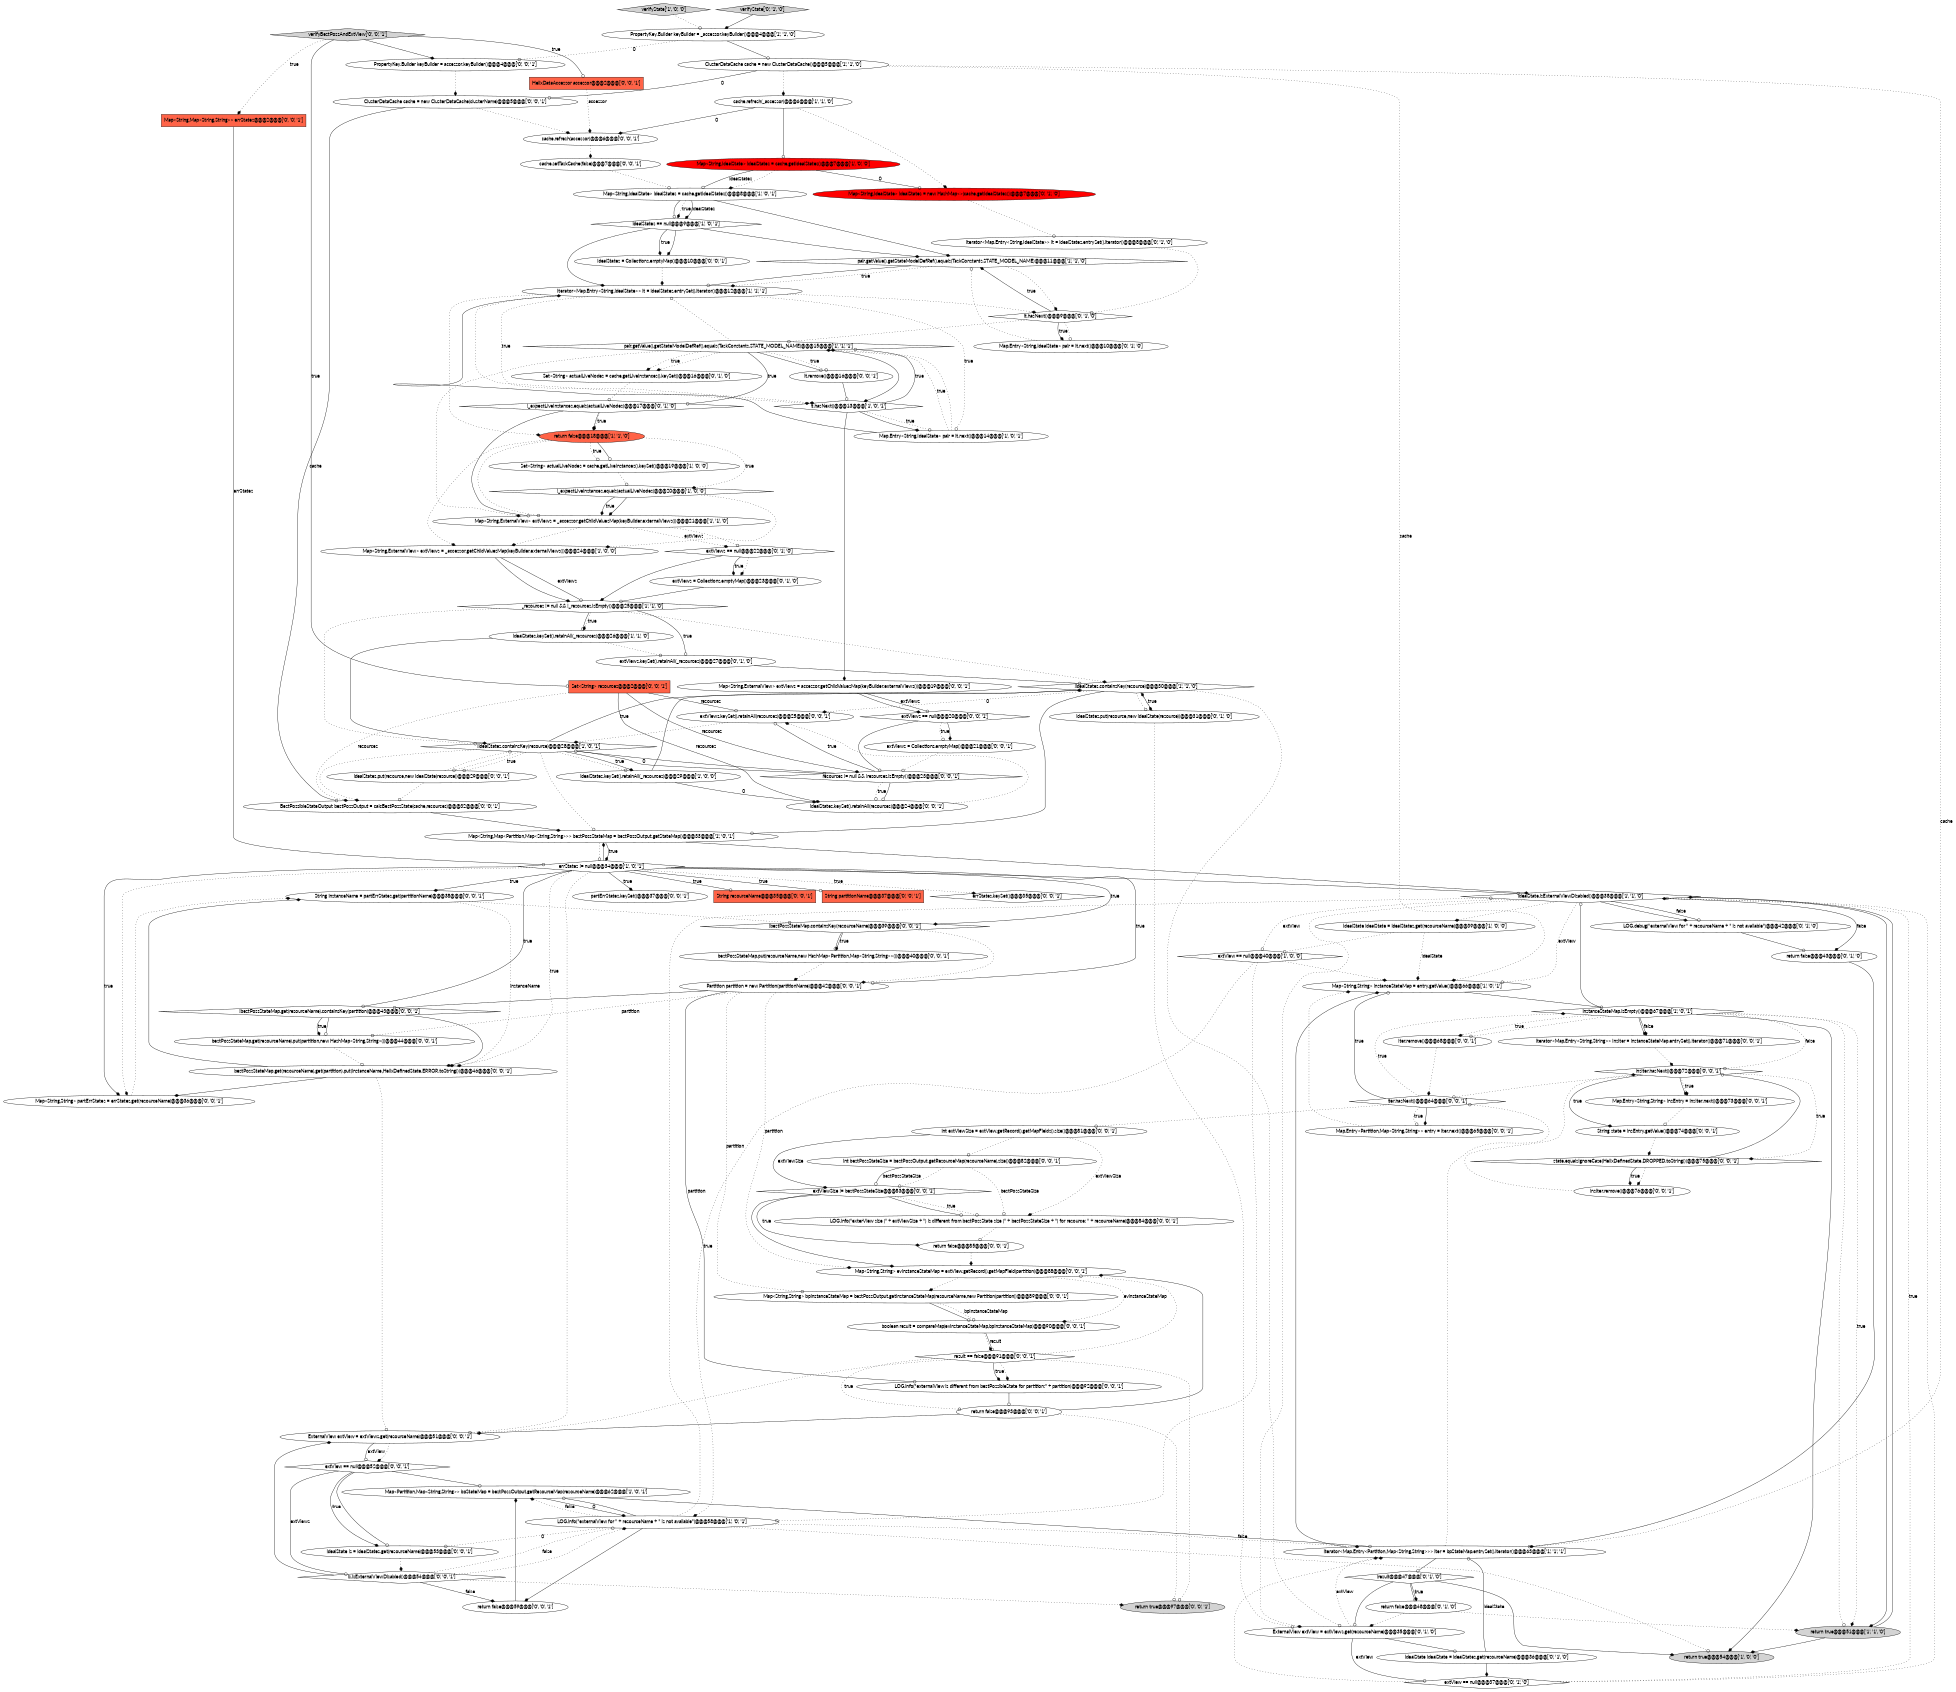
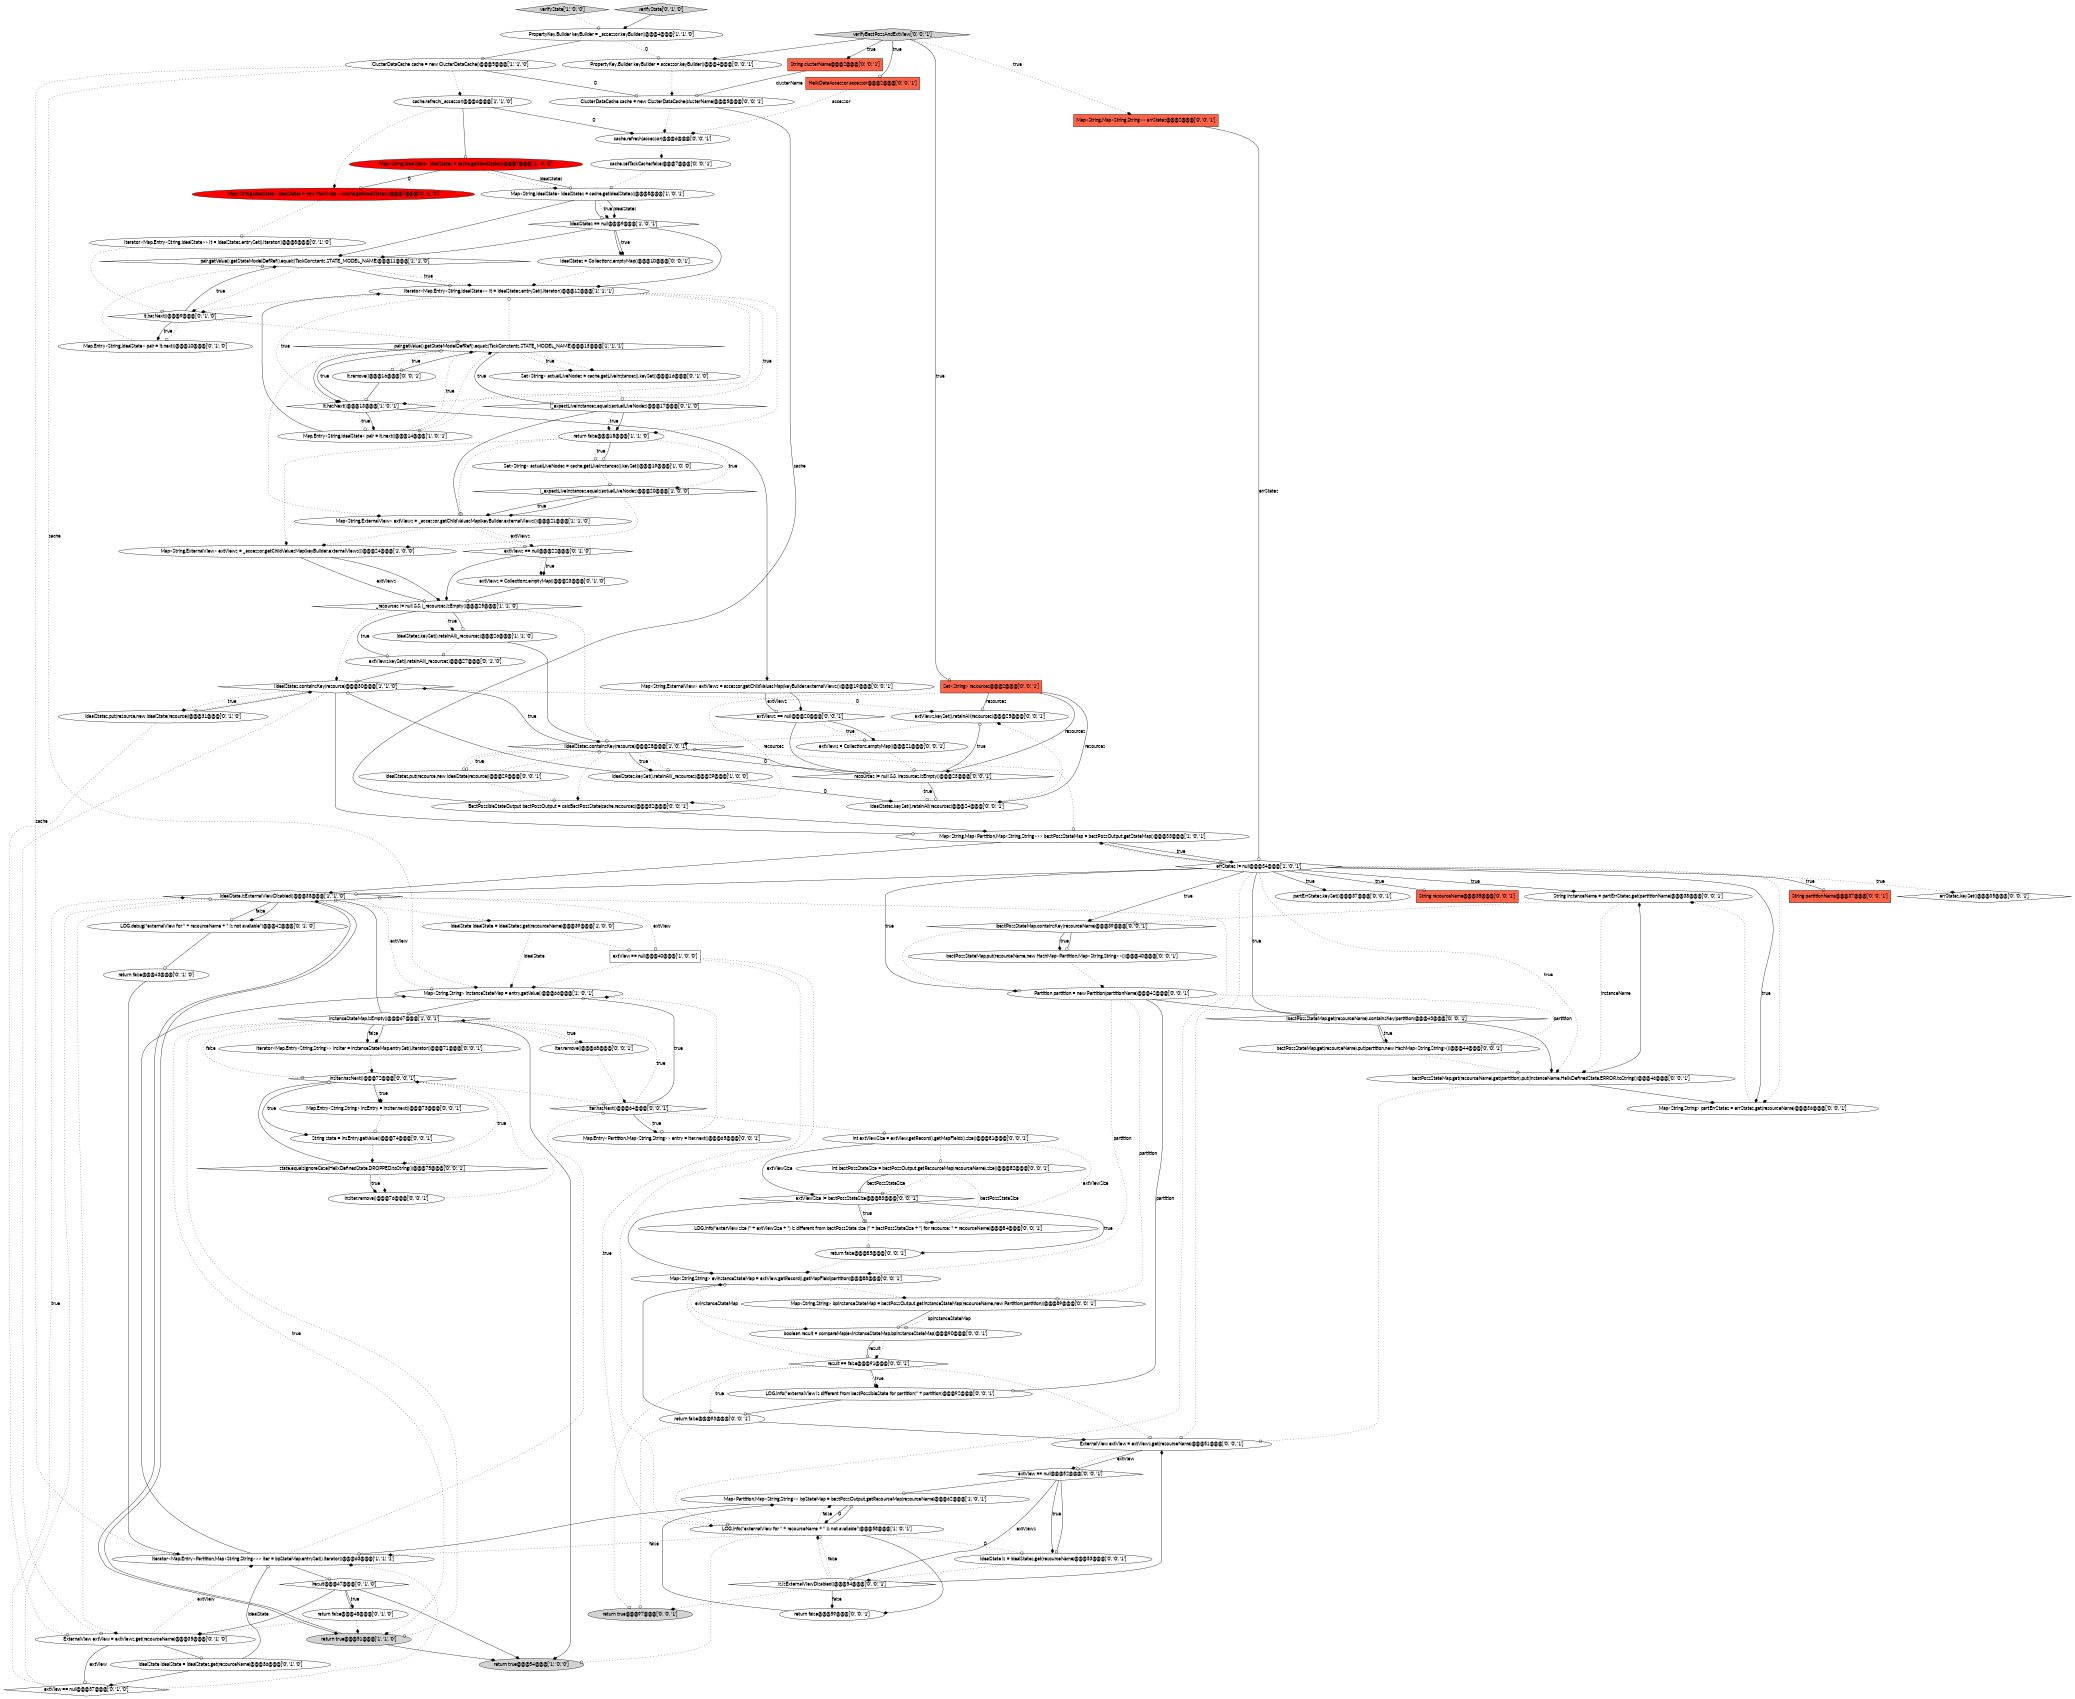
none -> (835, 65)
(592, 436) -> (611, 436)
(1778, 905) -> none
(1260, 957) -> (655, 957)
